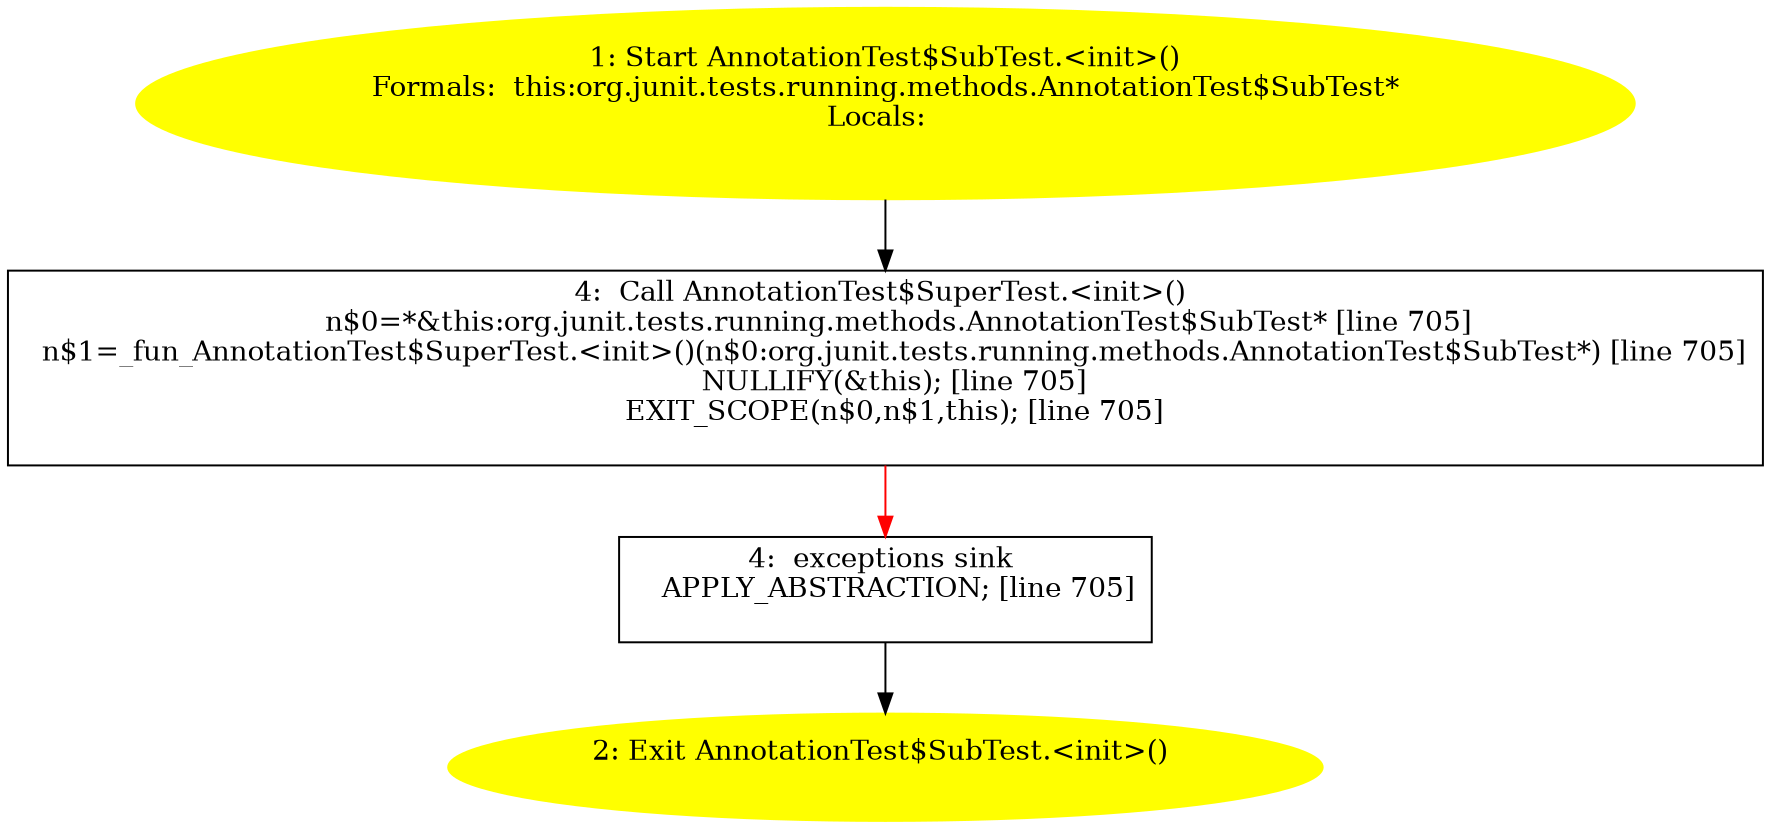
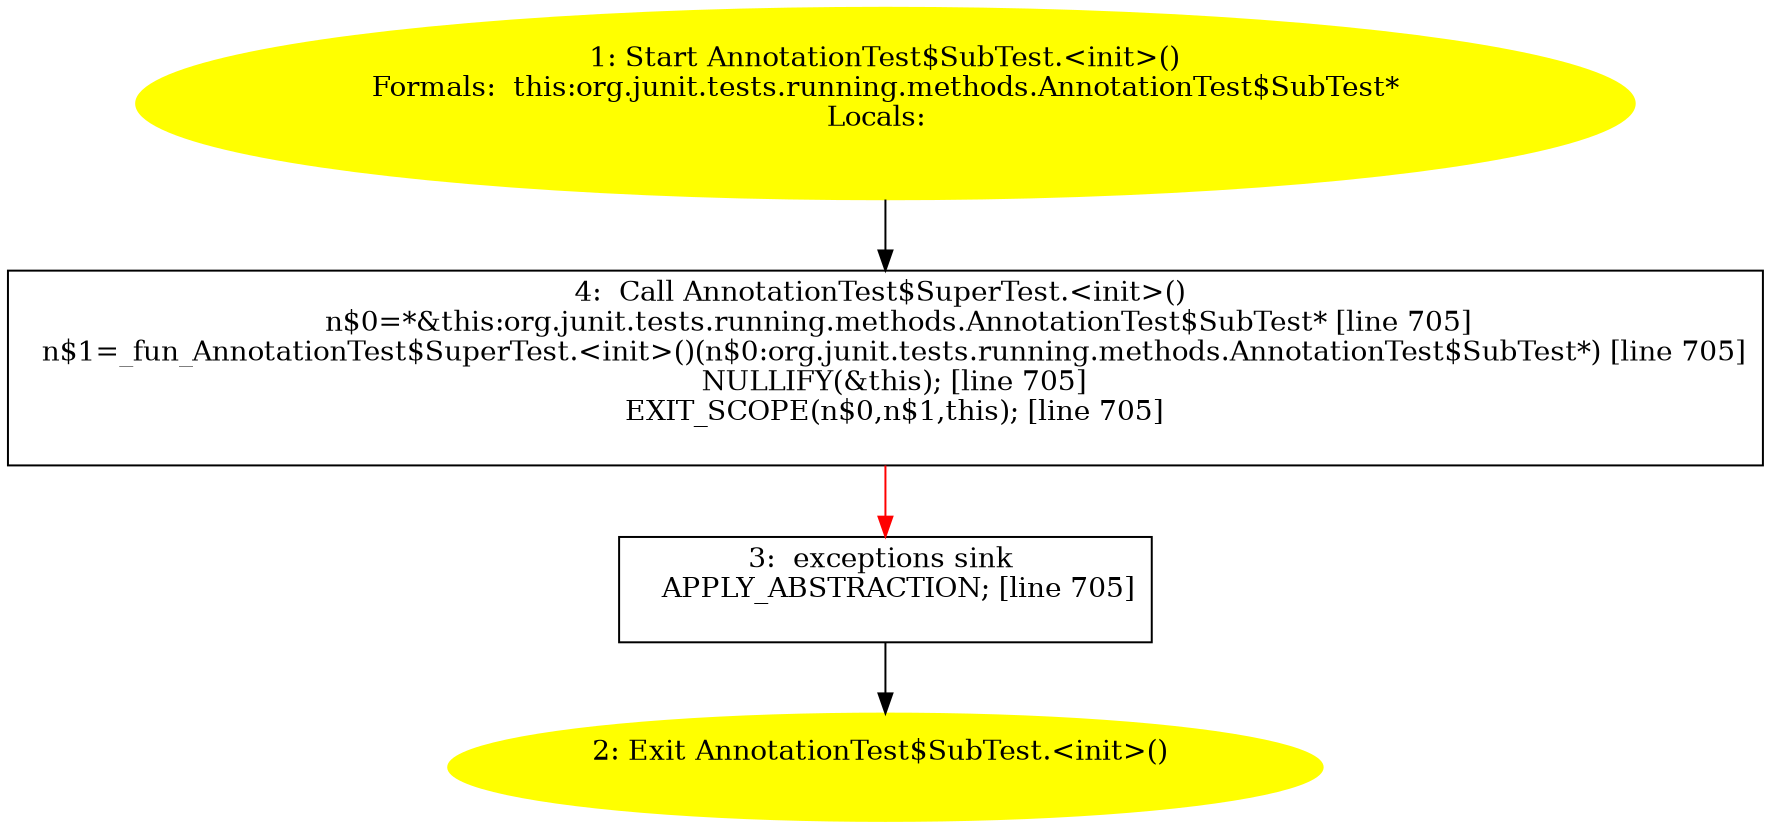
(885, 590) -> (885, 590)
